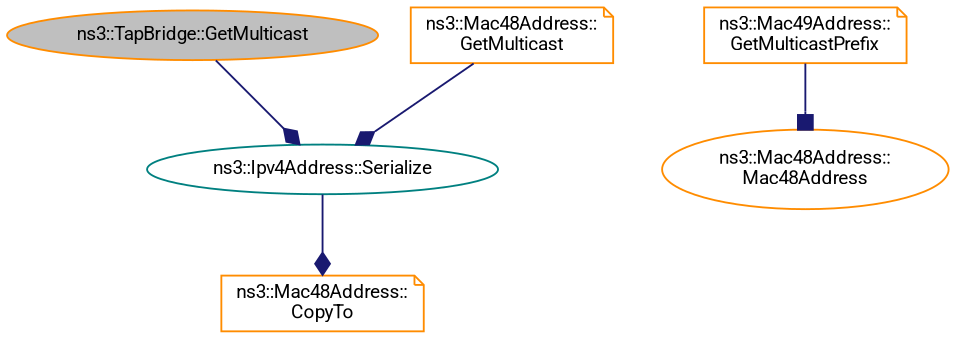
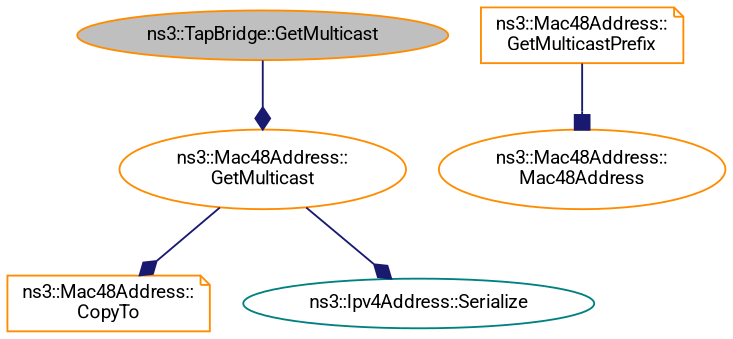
(512, 35) -> (263, 169)
(805, 35) -> (582, 35)
(250, 95) -> (263, 84)
(323, 223) -> (188, 234)
